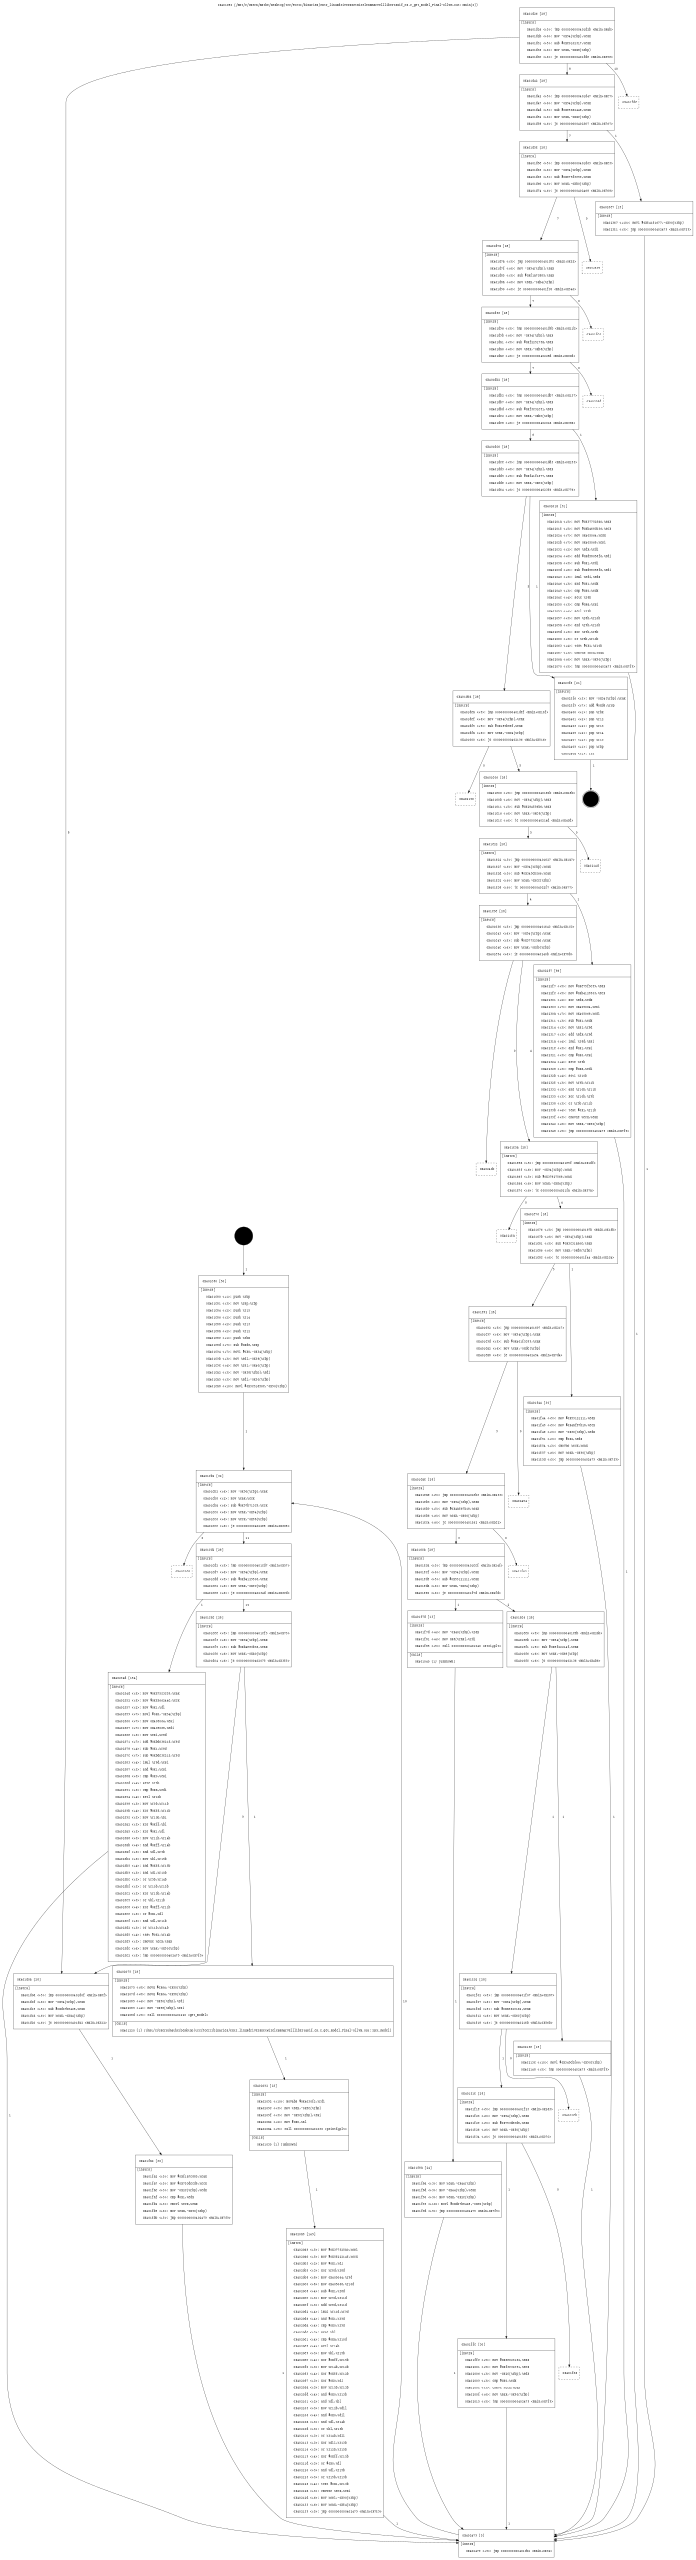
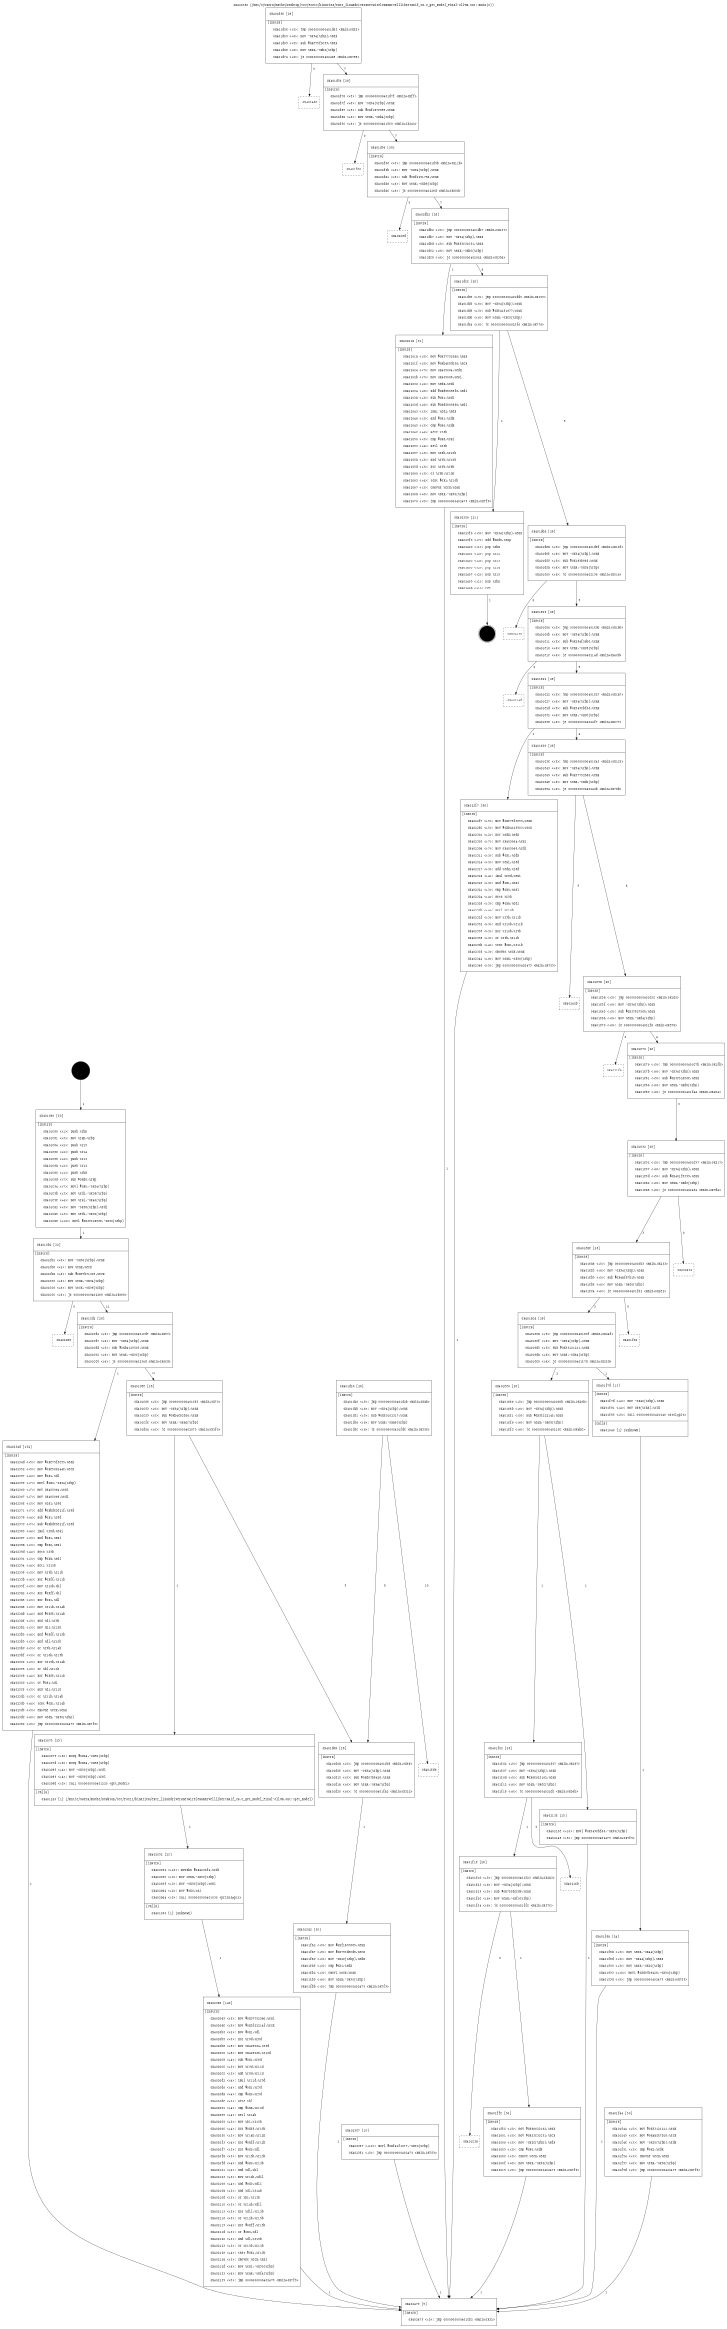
(567, 102) -> none
(571, 1329) -> none
(401, 2001) -> none
